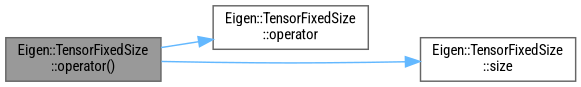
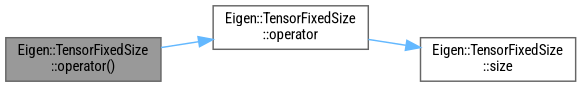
(283, 63) -> (387, 42)
